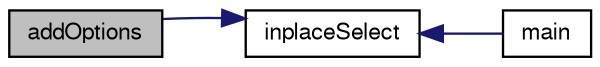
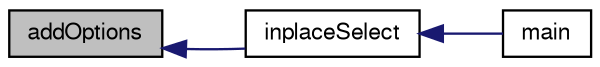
(192, 18) -> (216, 49)
